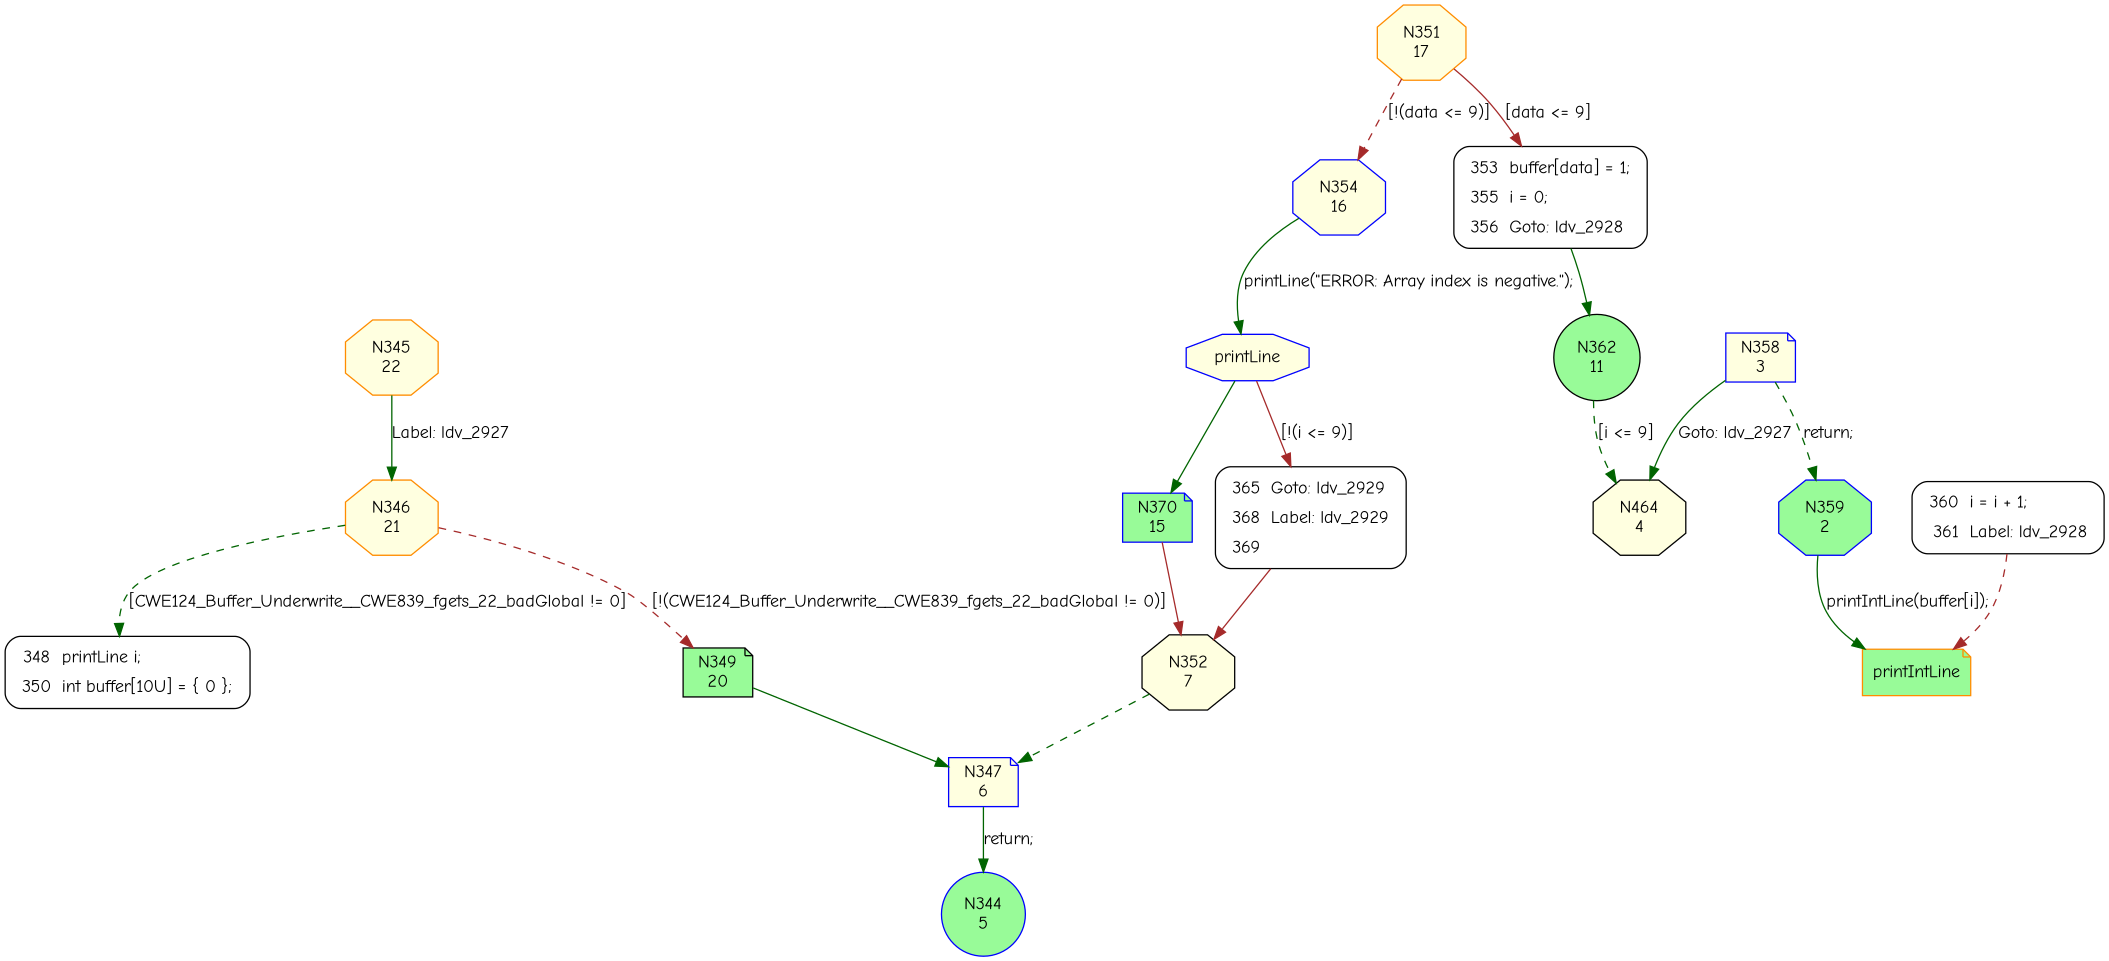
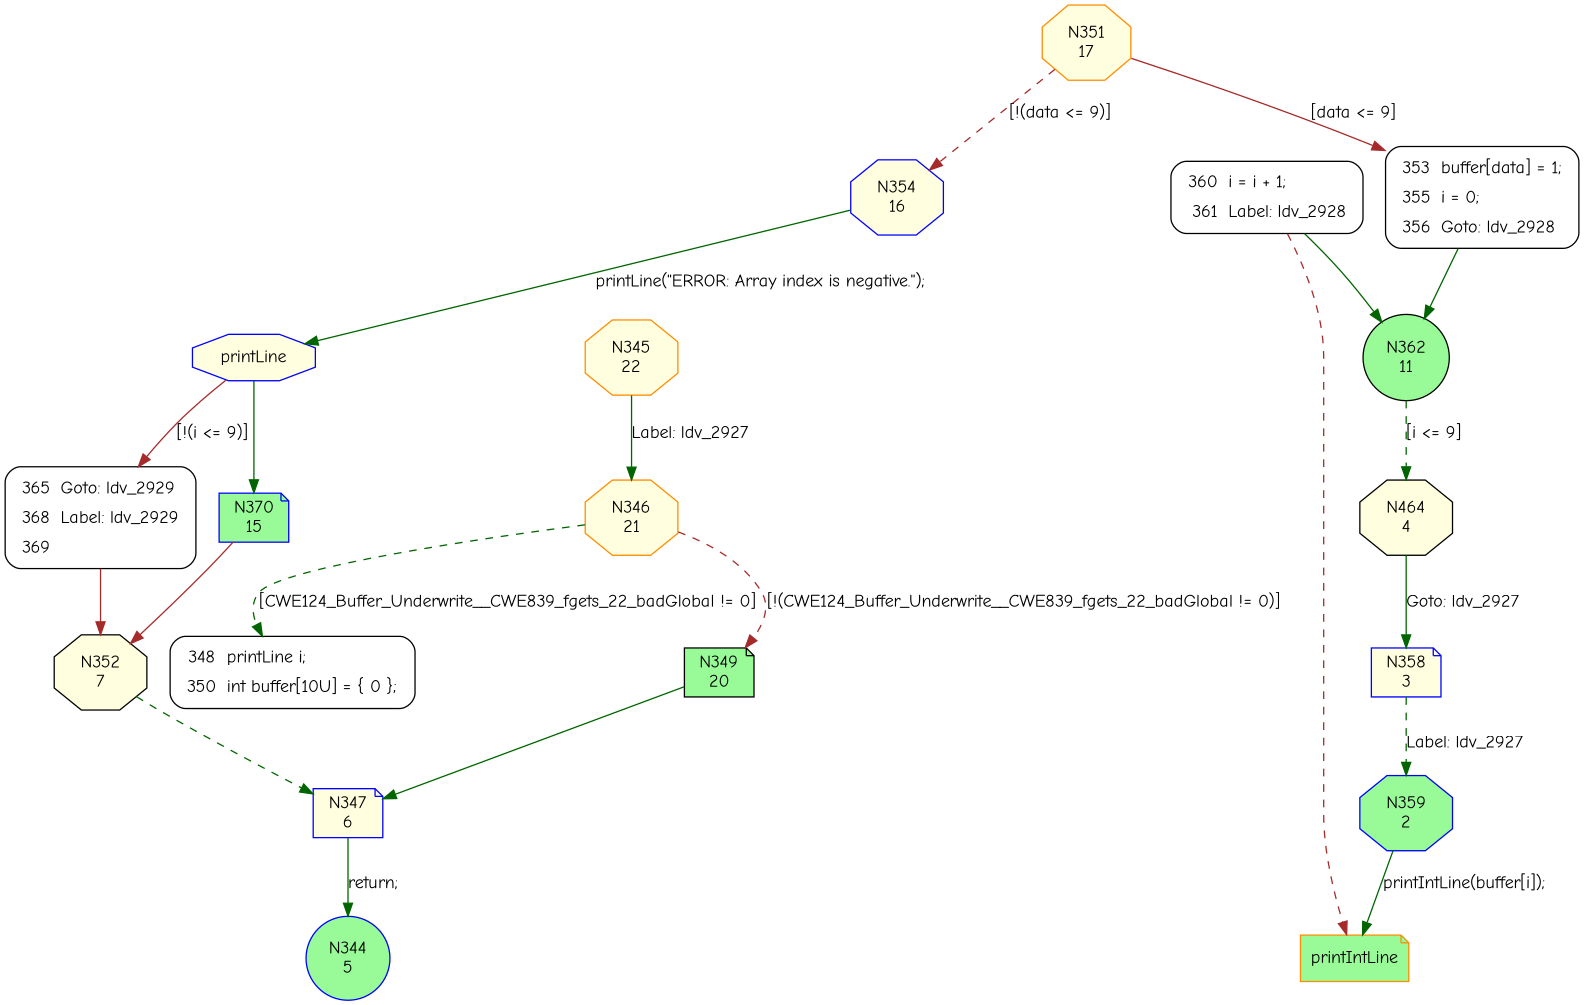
none -> (1341, 271)
(1683, 418) -> (1406, 595)
(1829, 433) -> (1465, 743)
